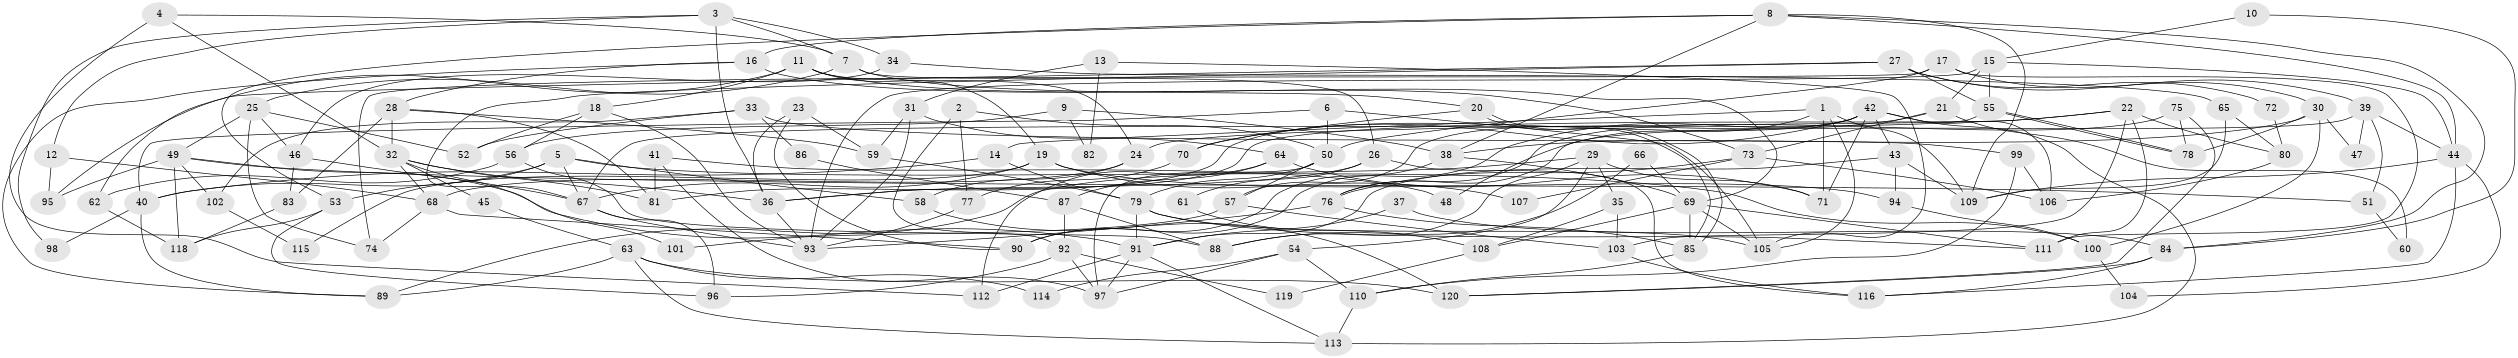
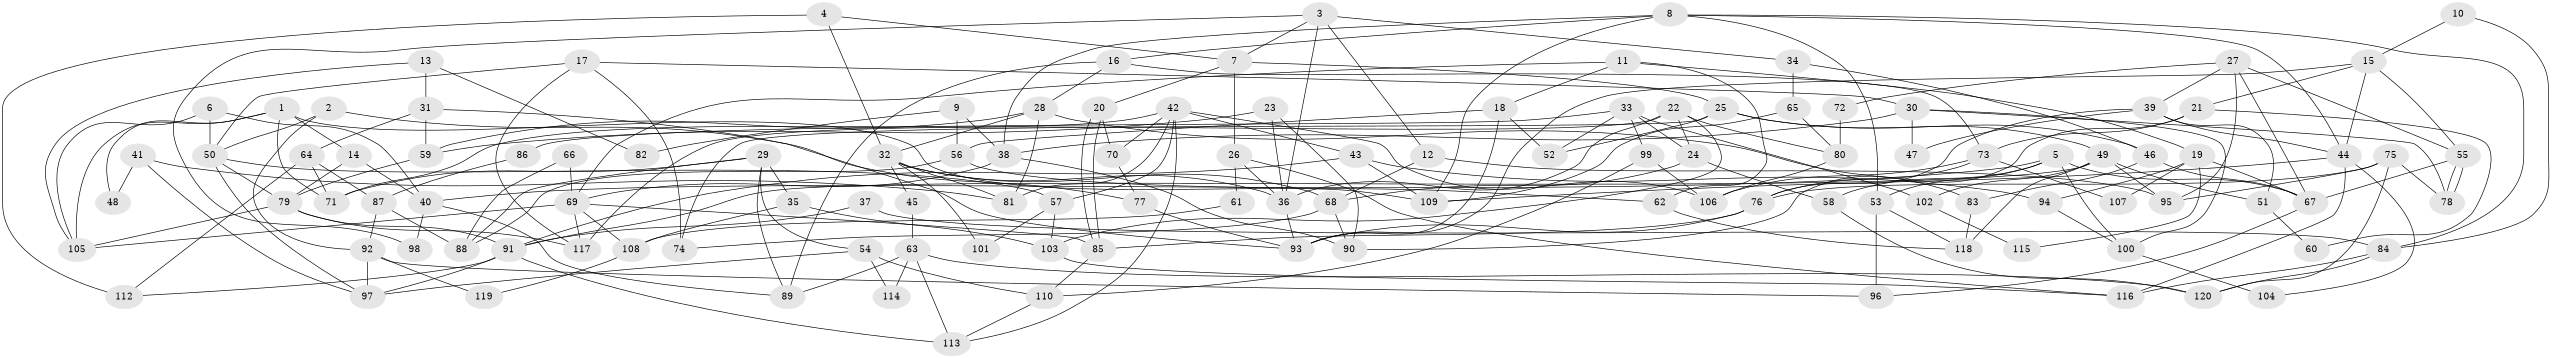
(983, 81) -> (1660, 132)
none -> (2281, 184)
(694, 231) -> none
(2044, 250) -> (582, 250)
